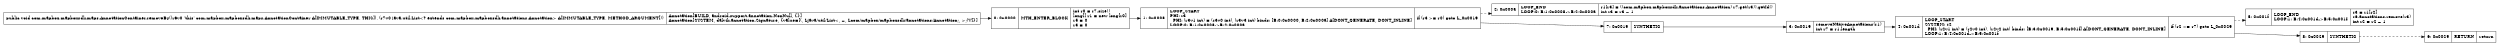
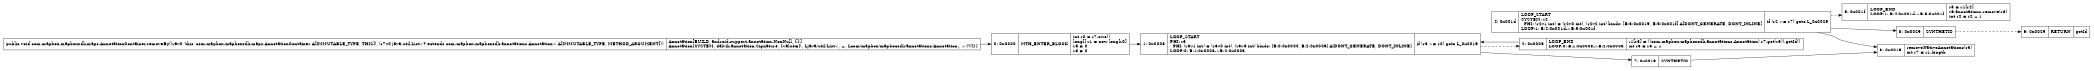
(1849, 25) -> (1940, 48)
(1888, 27) -> (1845, 41)
(2486, 37) -> (2082, 32)
none -> (1502, 42)
